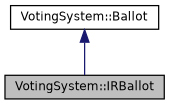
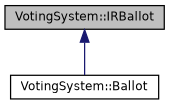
(85, 59) -> (85, 59)
